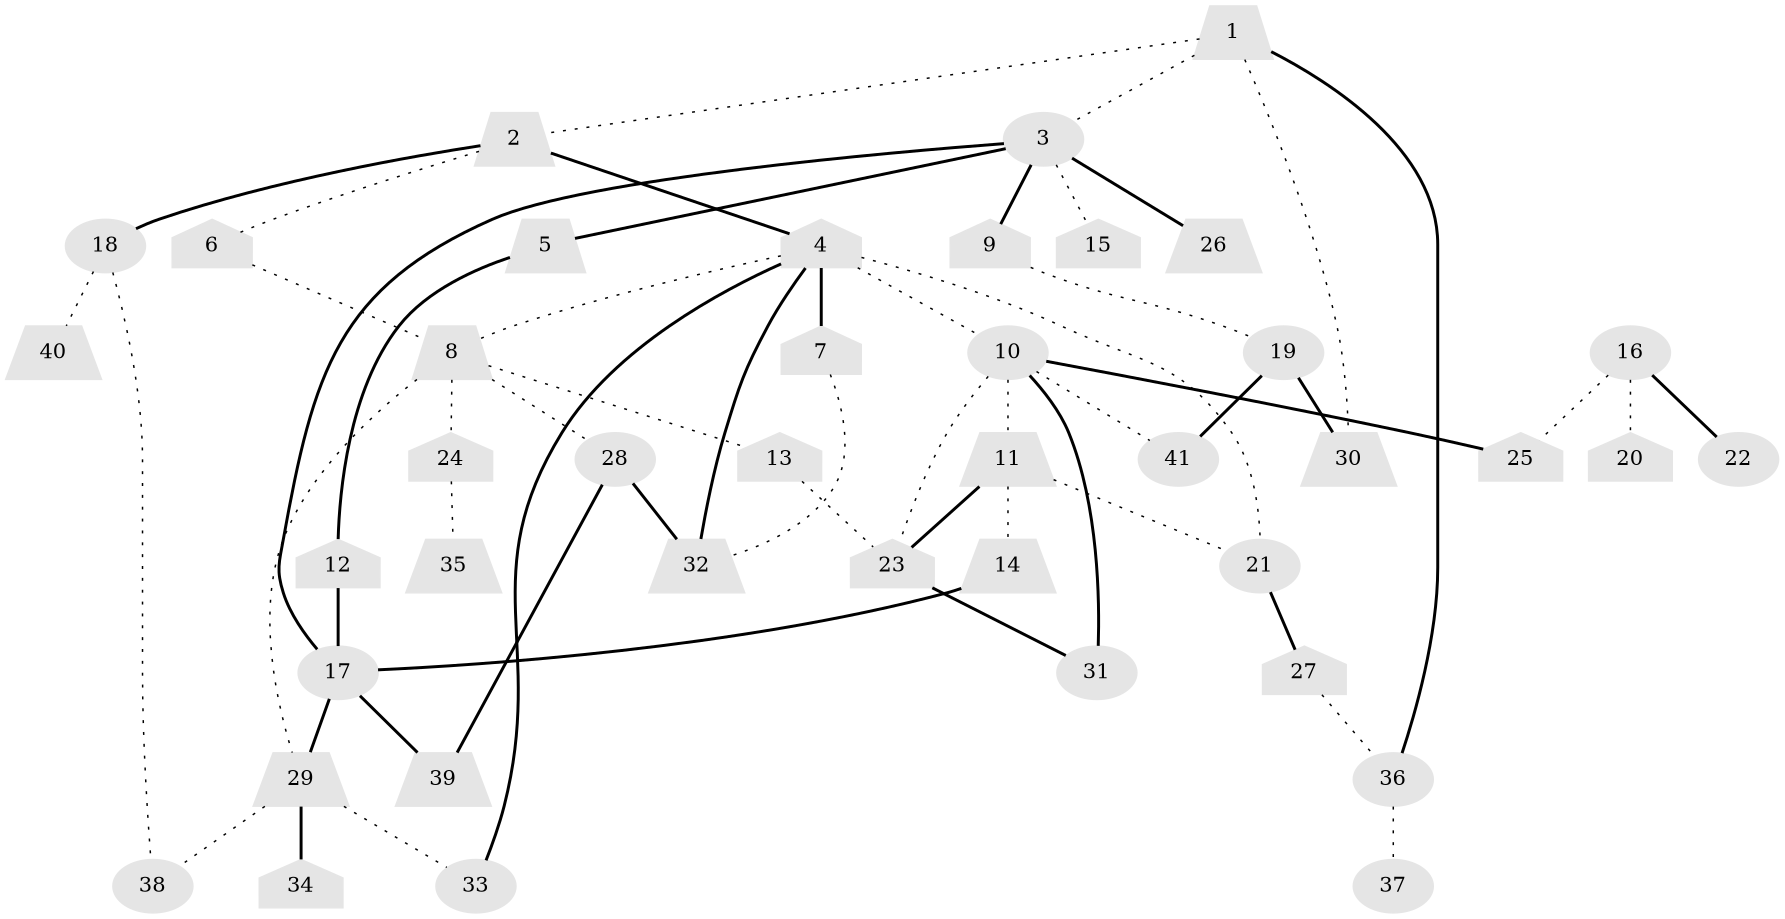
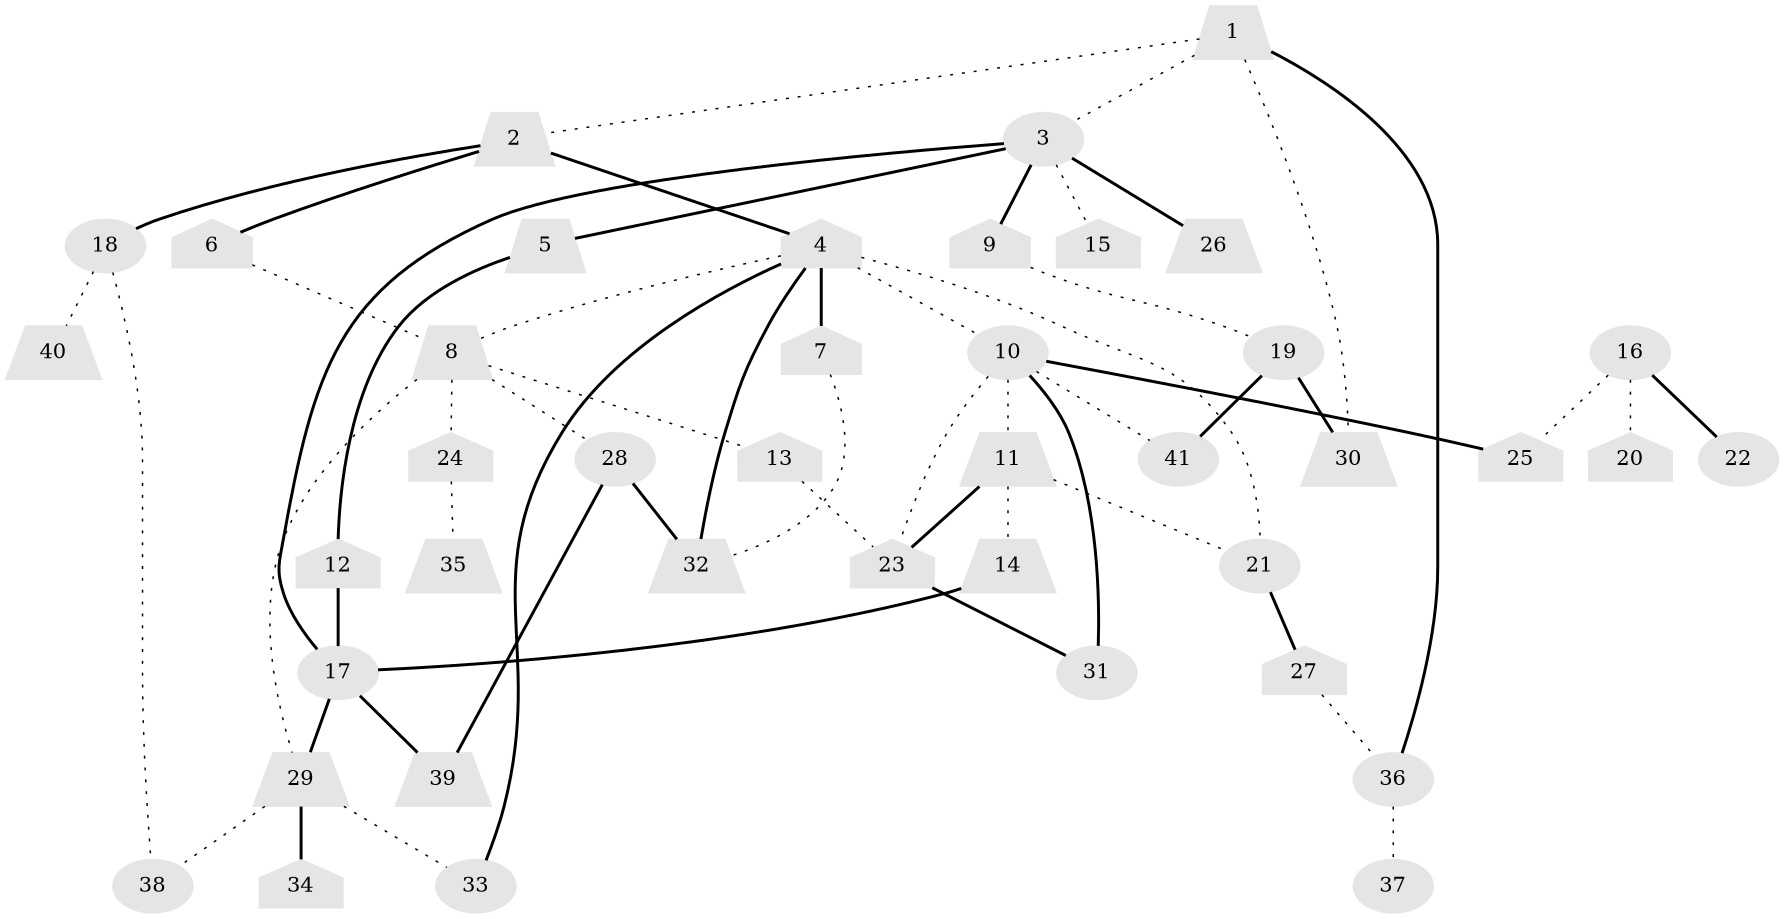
(359, 189) -> (359, 189)
